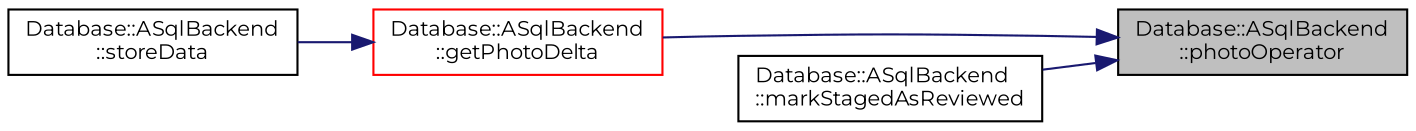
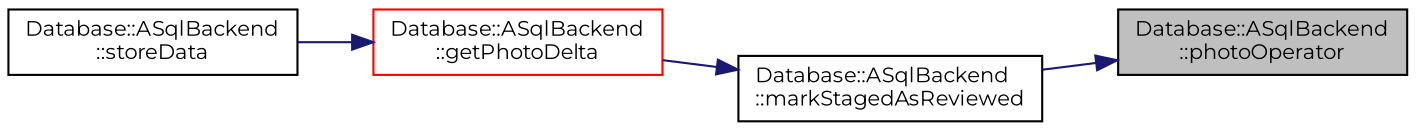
(880, 34) -> (690, 64)
